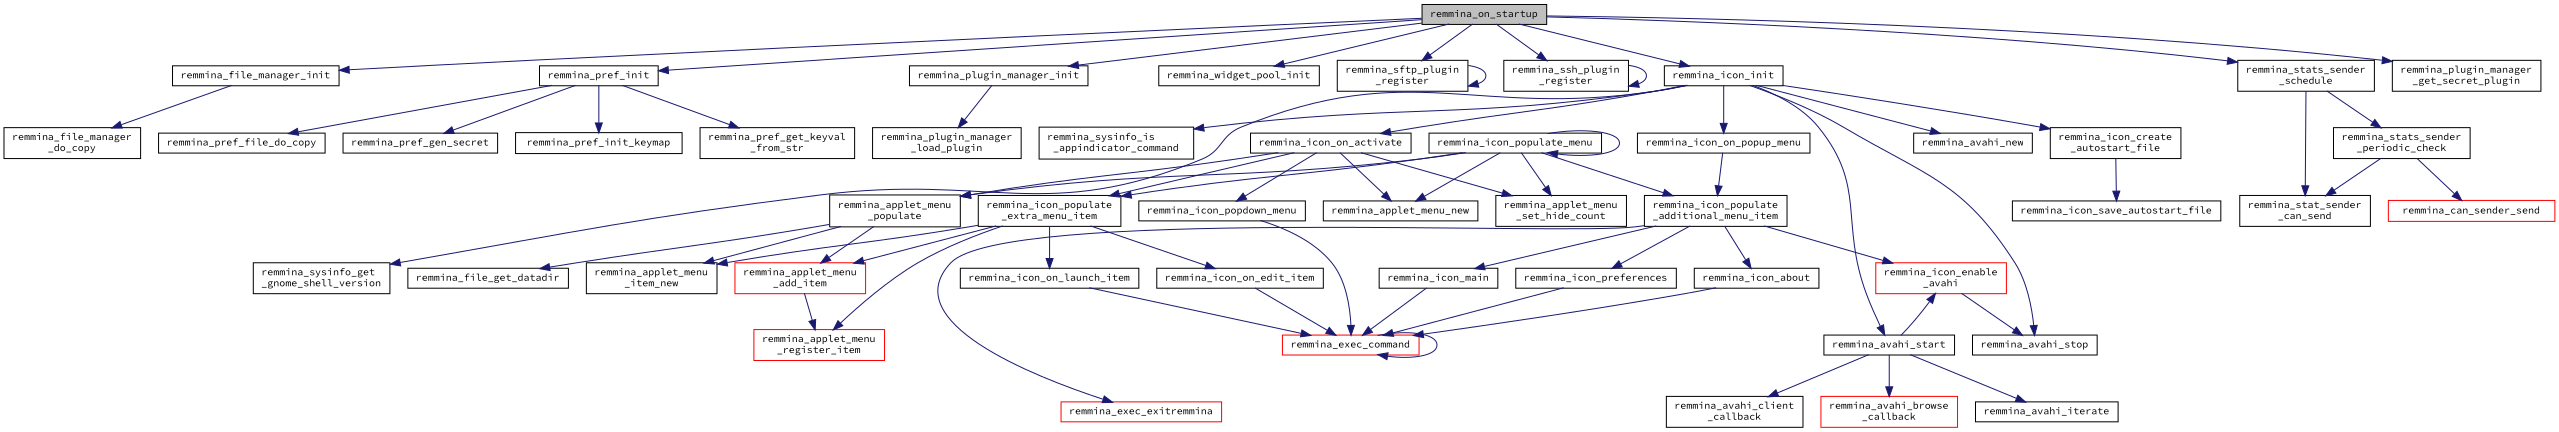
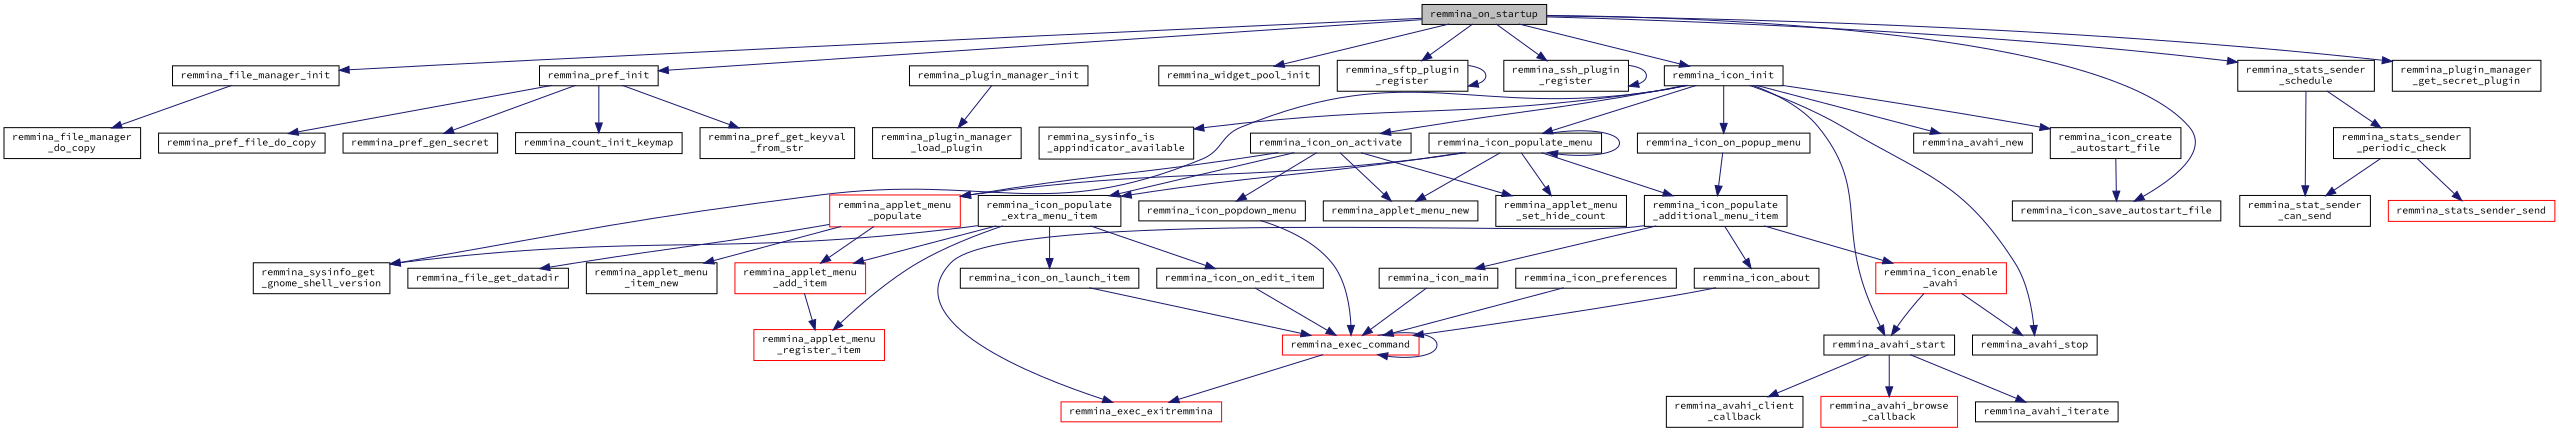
(1250, 44) -> (1943, 42)
none -> (1624, 108)
(599, 143) -> (599, 143)
(1116, 143) -> (1116, 143)
(895, 211) -> (895, 211)
(2472, 211) -> (2472, 211)
(865, 242) -> (646, 246)
(1655, 245) -> none
(1916, 319) -> (1910, 310)
none -> (1251, 377)
